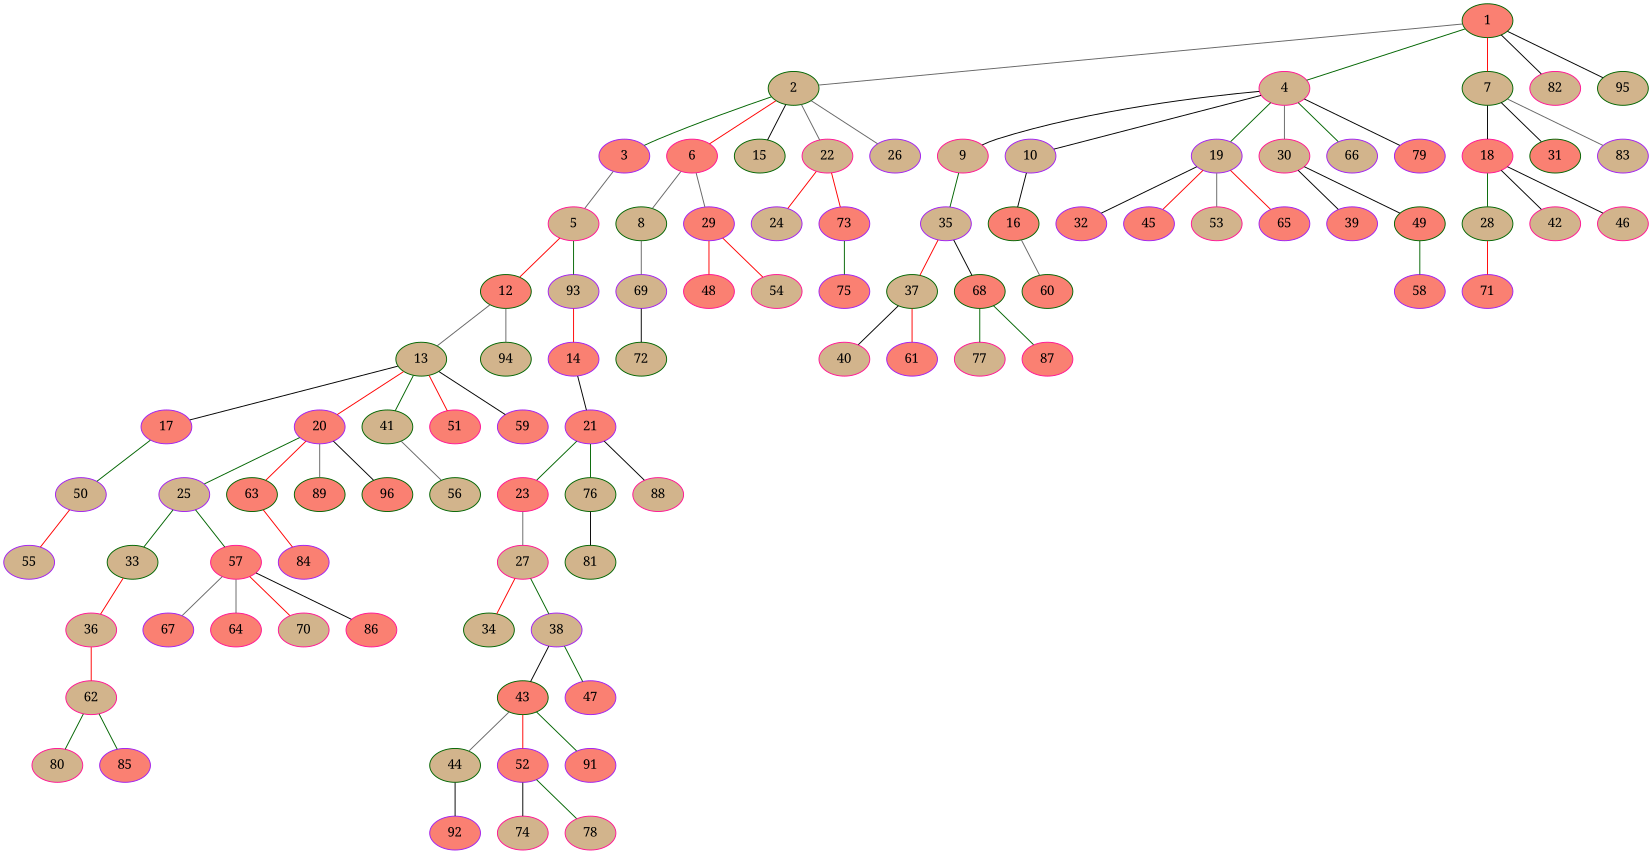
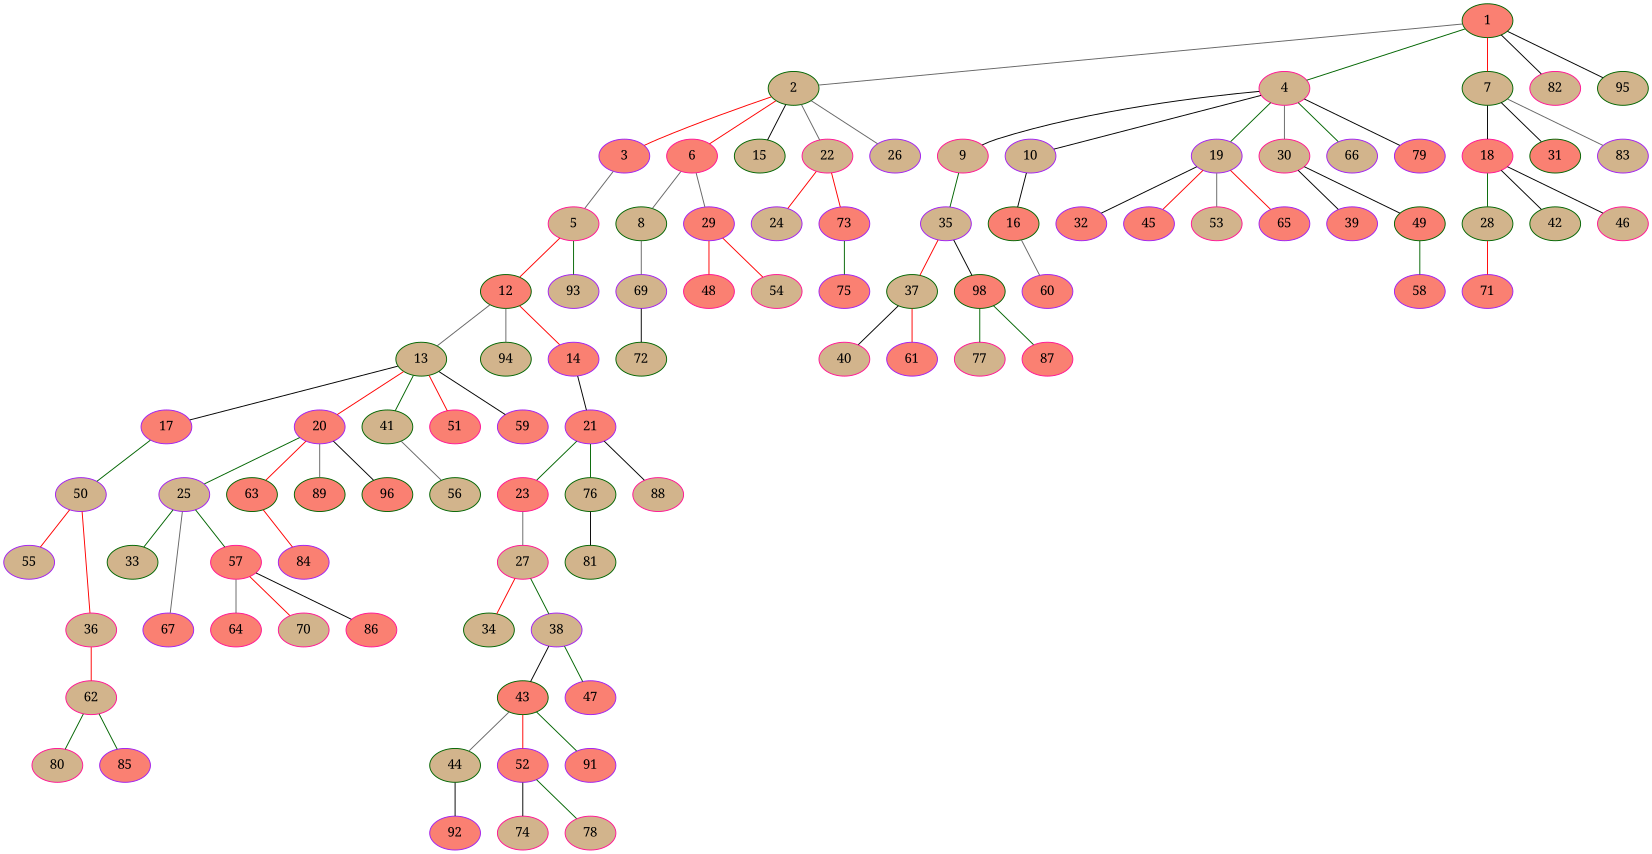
(707, 120) -> (707, 120)
(1555, 224) -> (1555, 224)
(980, 291) -> (980, 291)
(1047, 291) -> (1047, 291)
(574, 325) -> (540, 325)
(112, 596) -> (86, 562)
(202, 596) -> (176, 562)
